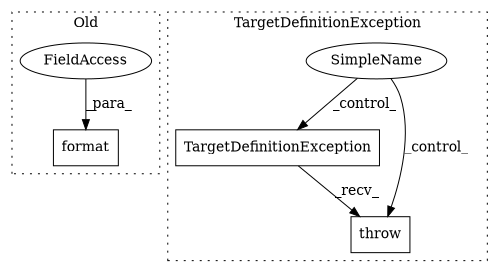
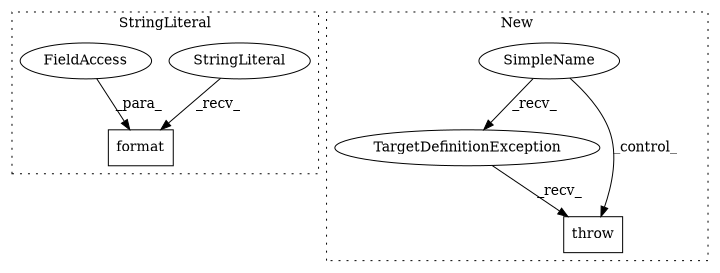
(86, 23) -> (165, 23)
(328, 23) -> (517, 23)
none -> (240, 61)
(364, 104) -> (535, 104)
(278, 148) -> (467, 148)
